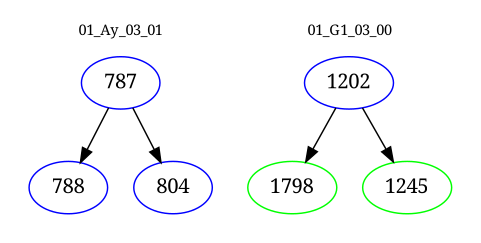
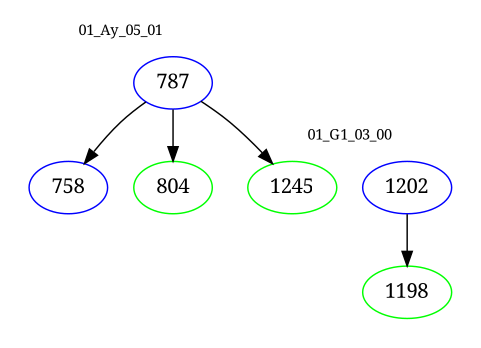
(121, 31) -> (121, 31)
(374, 128) -> (245, 136)
(68, 188) -> (68, 188)
(173, 188) -> (173, 188)
(292, 188) -> (407, 292)
